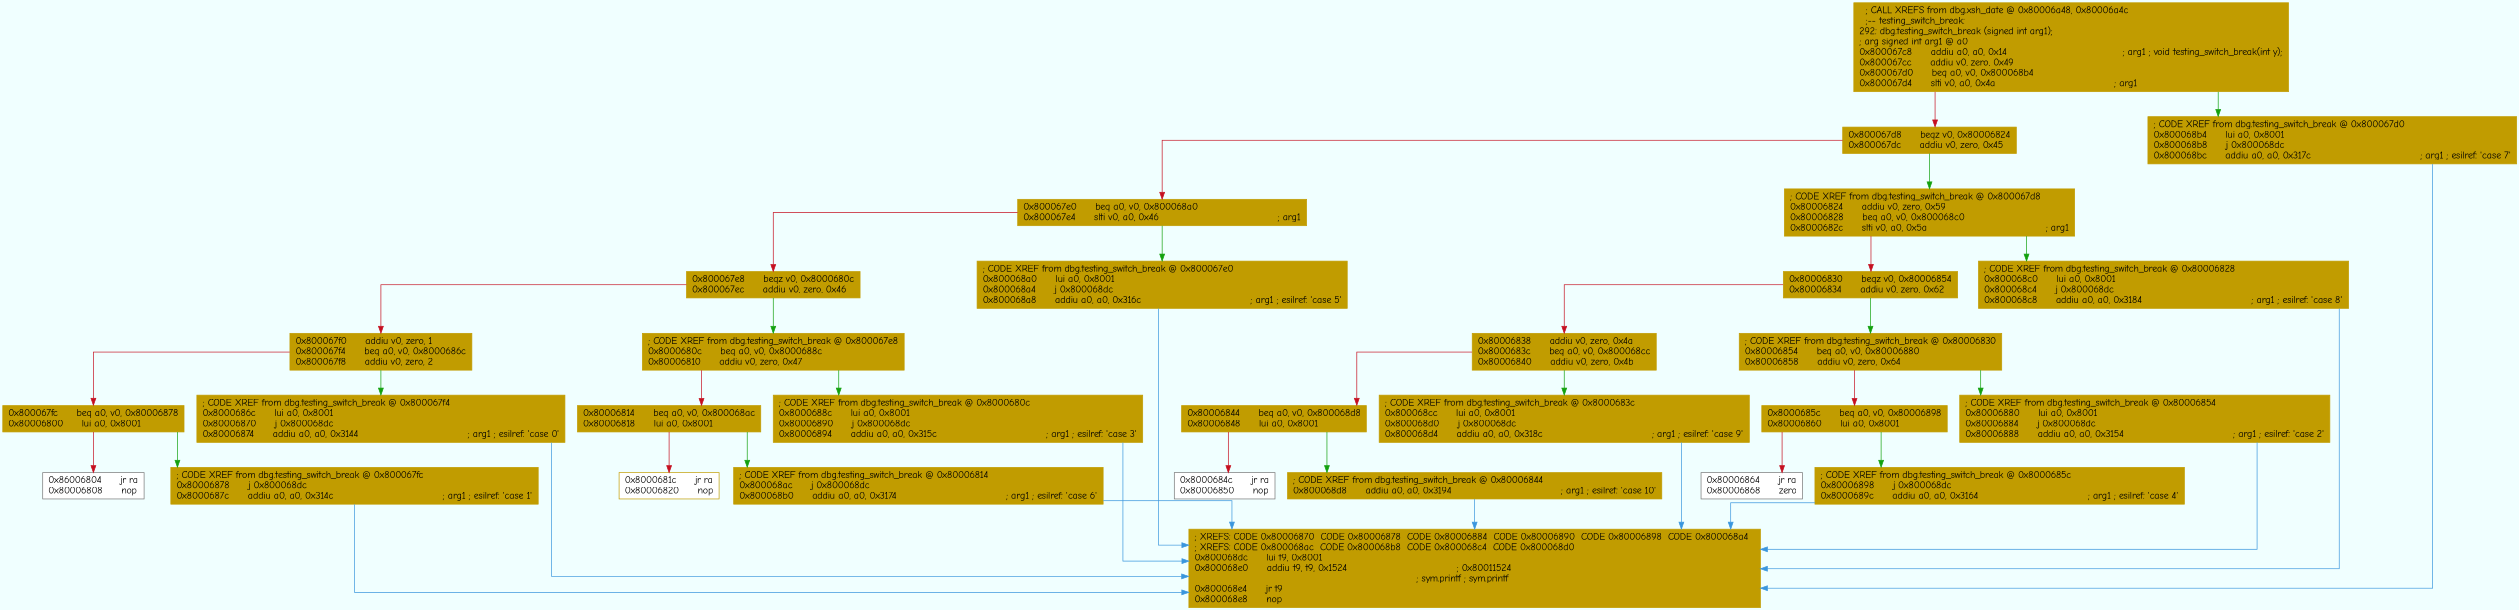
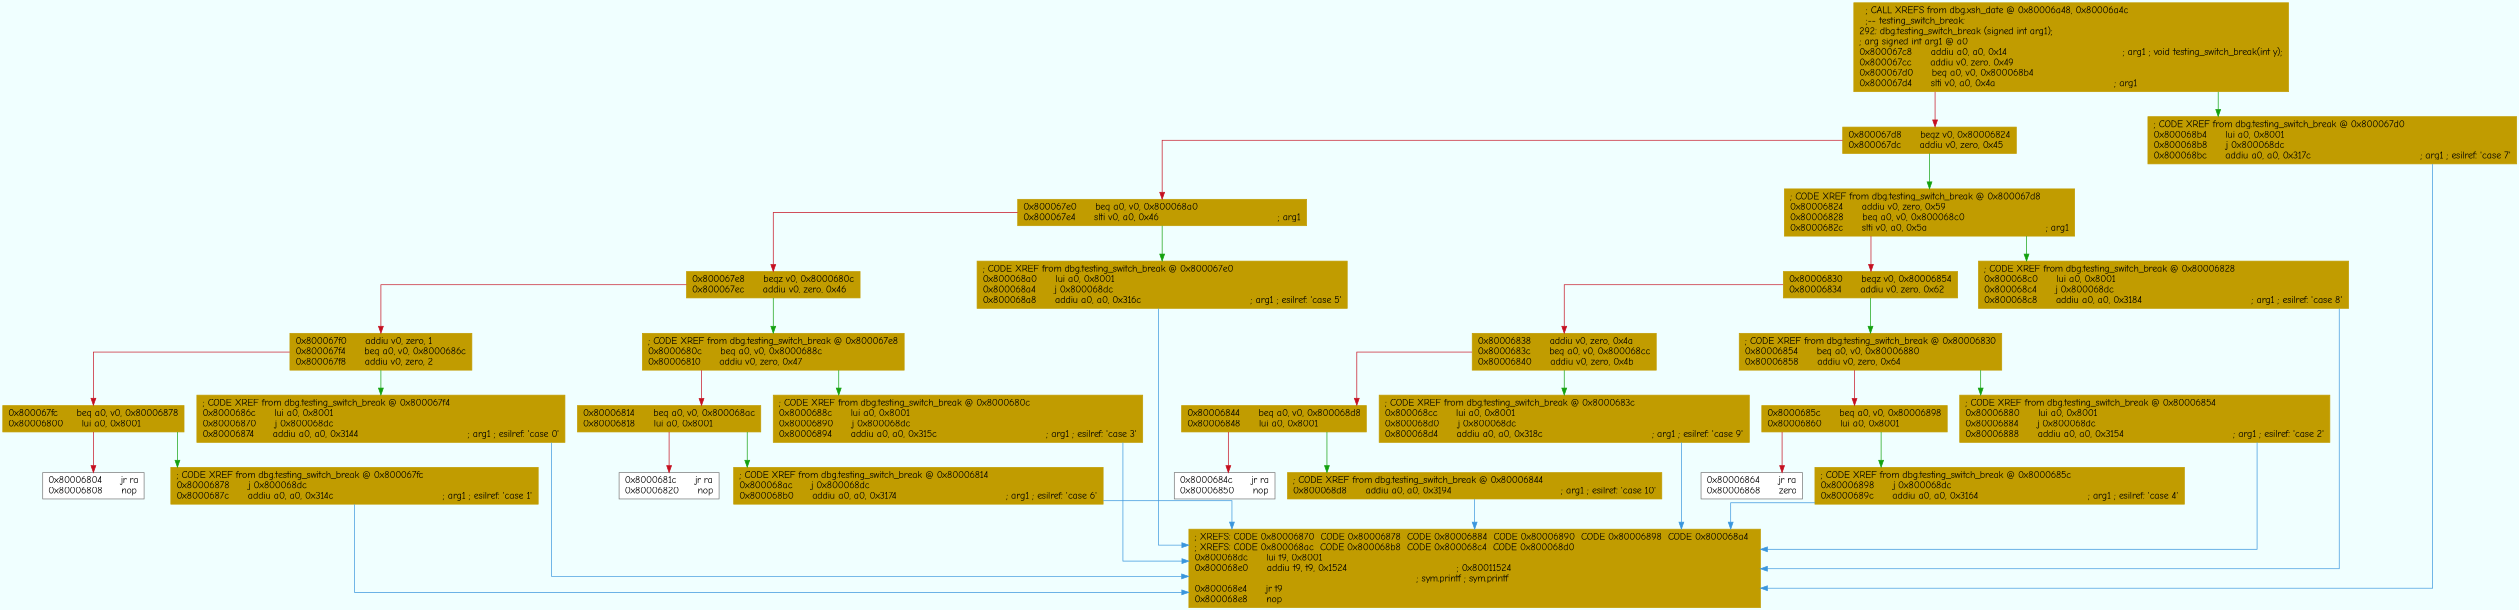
(93, 486) -> (93, 486)
(669, 486) -> (669, 486)
